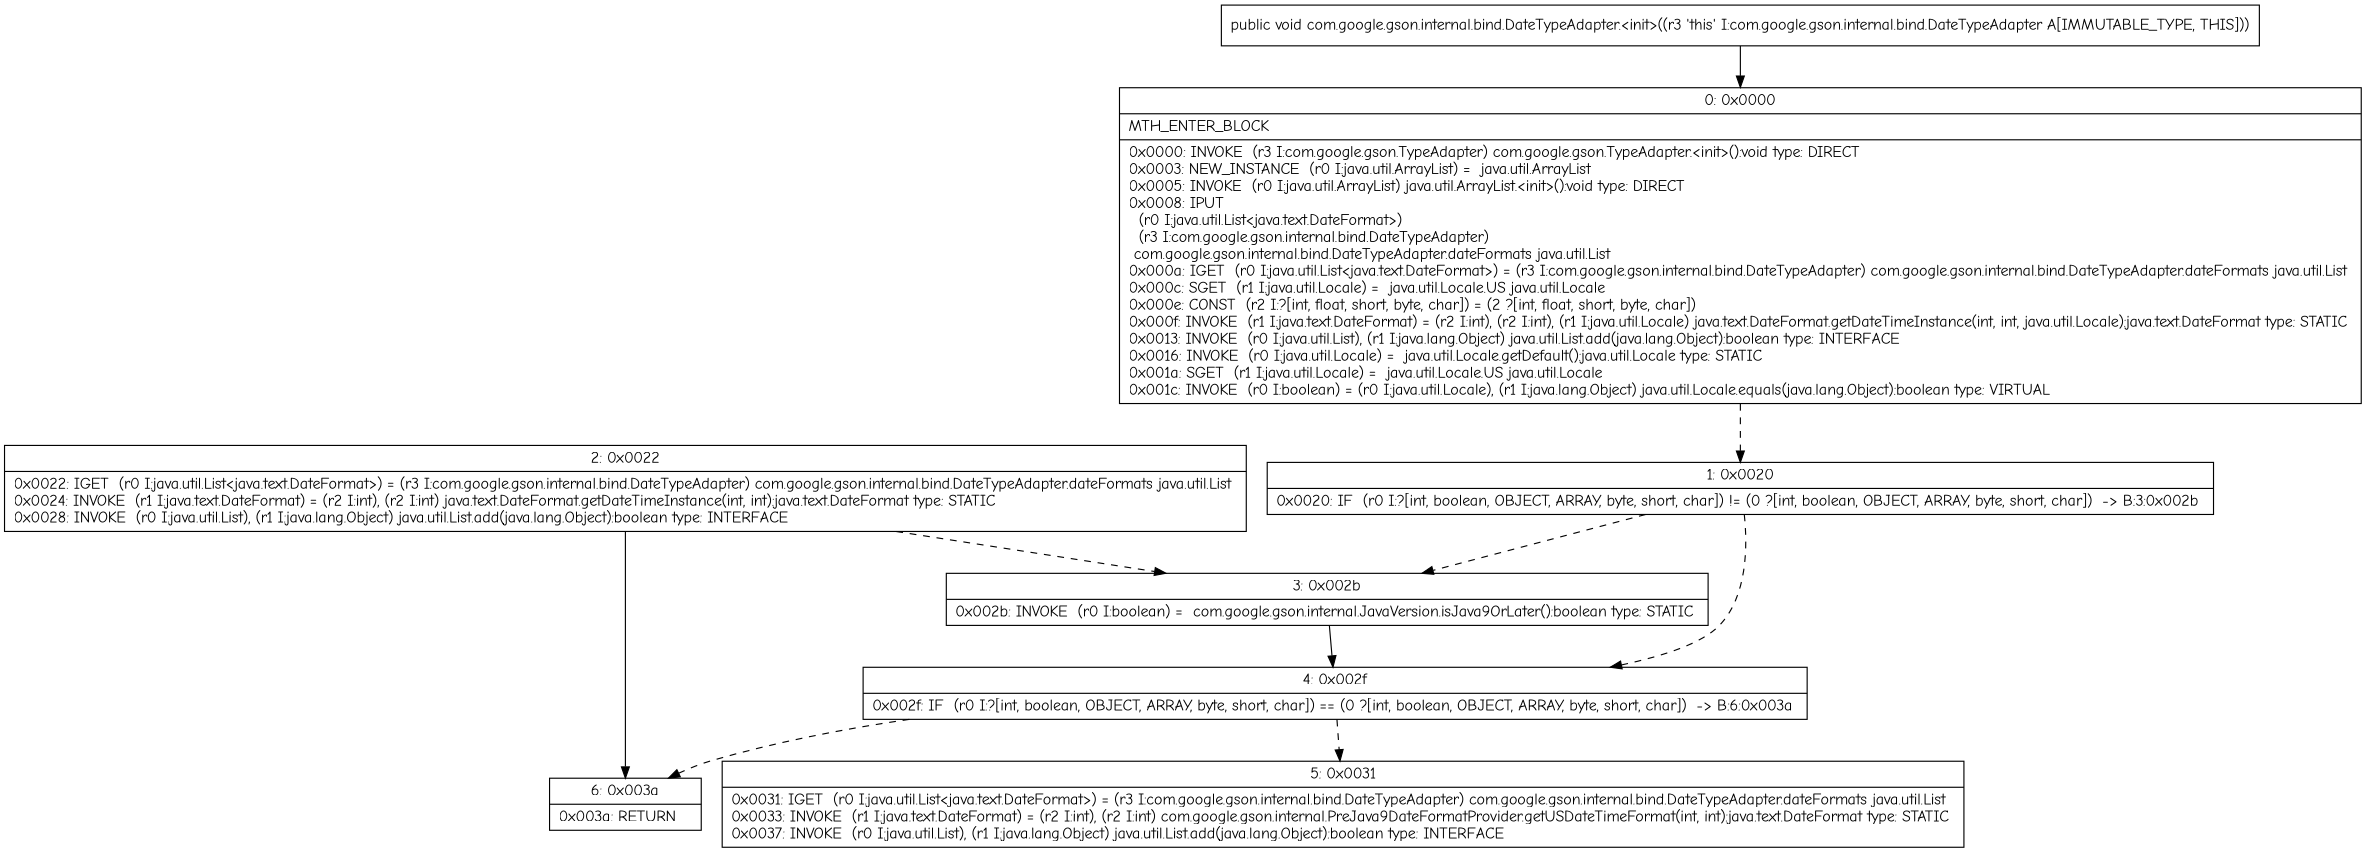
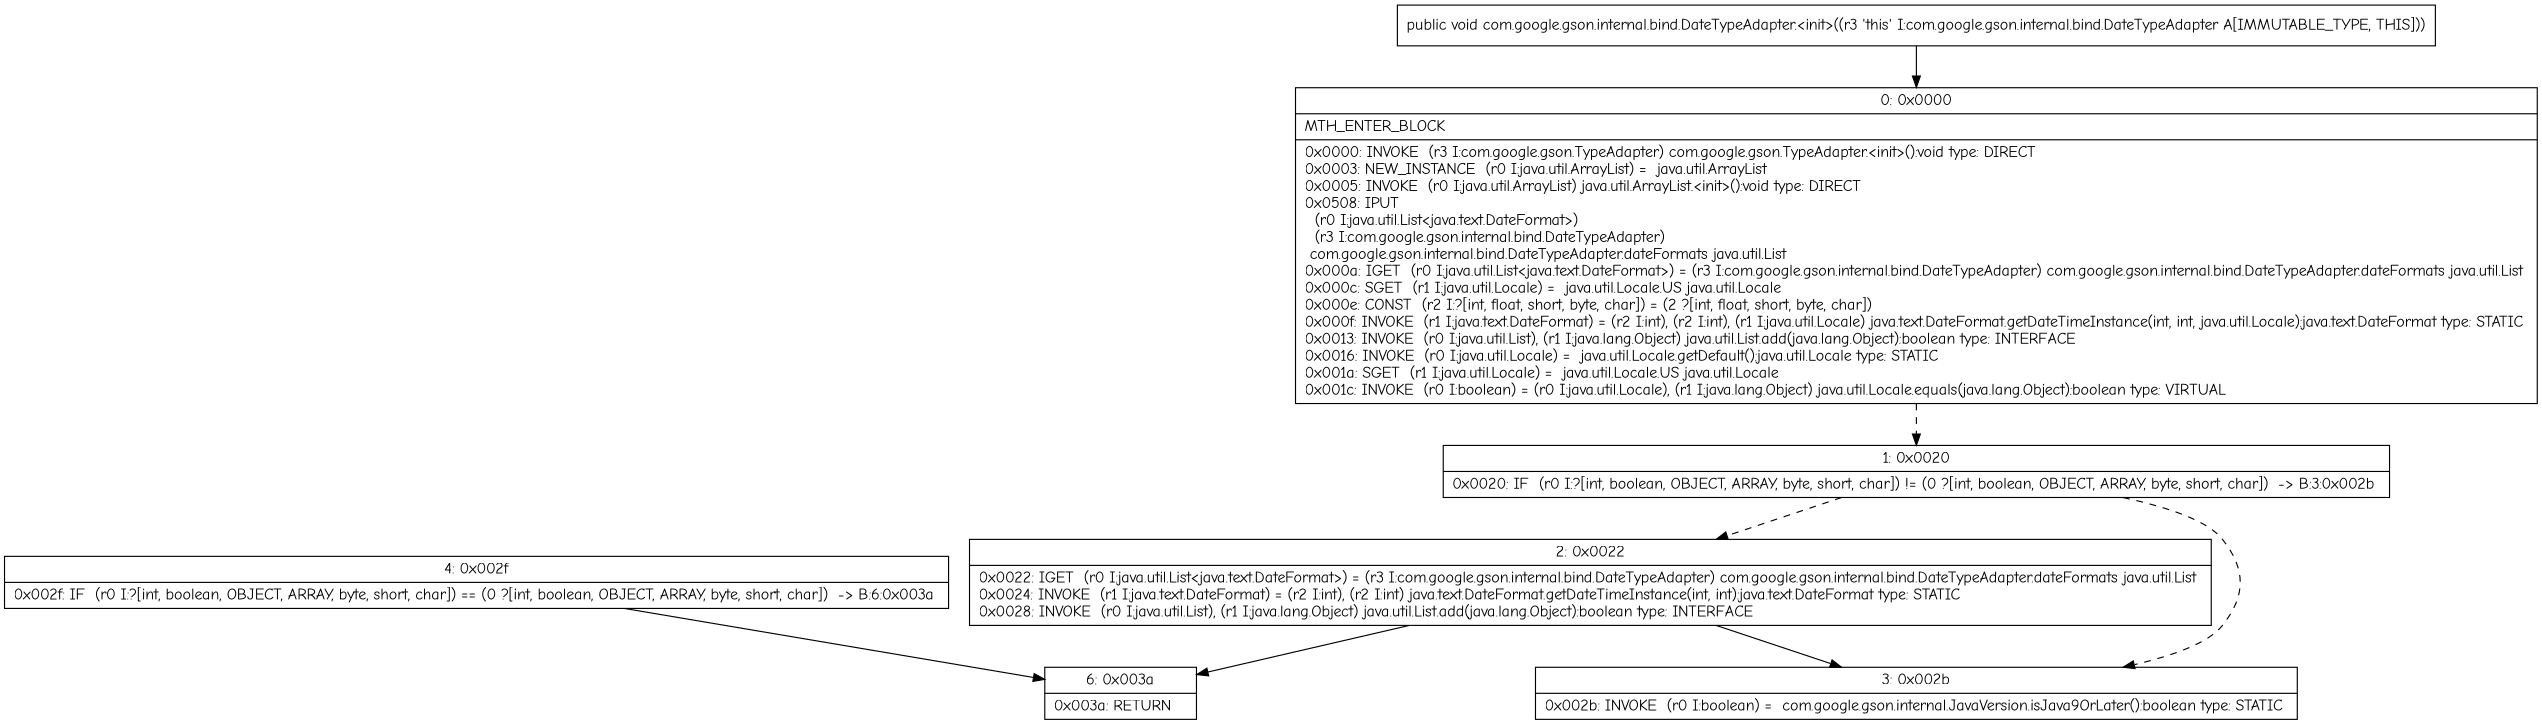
(1182, 203) -> (1357, 203)
(1025, 552) -> (1773, 645)
(1723, 621) -> (1784, 517)
(1331, 641) -> none
(793, 740) -> (829, 643)
(1343, 804) -> none
